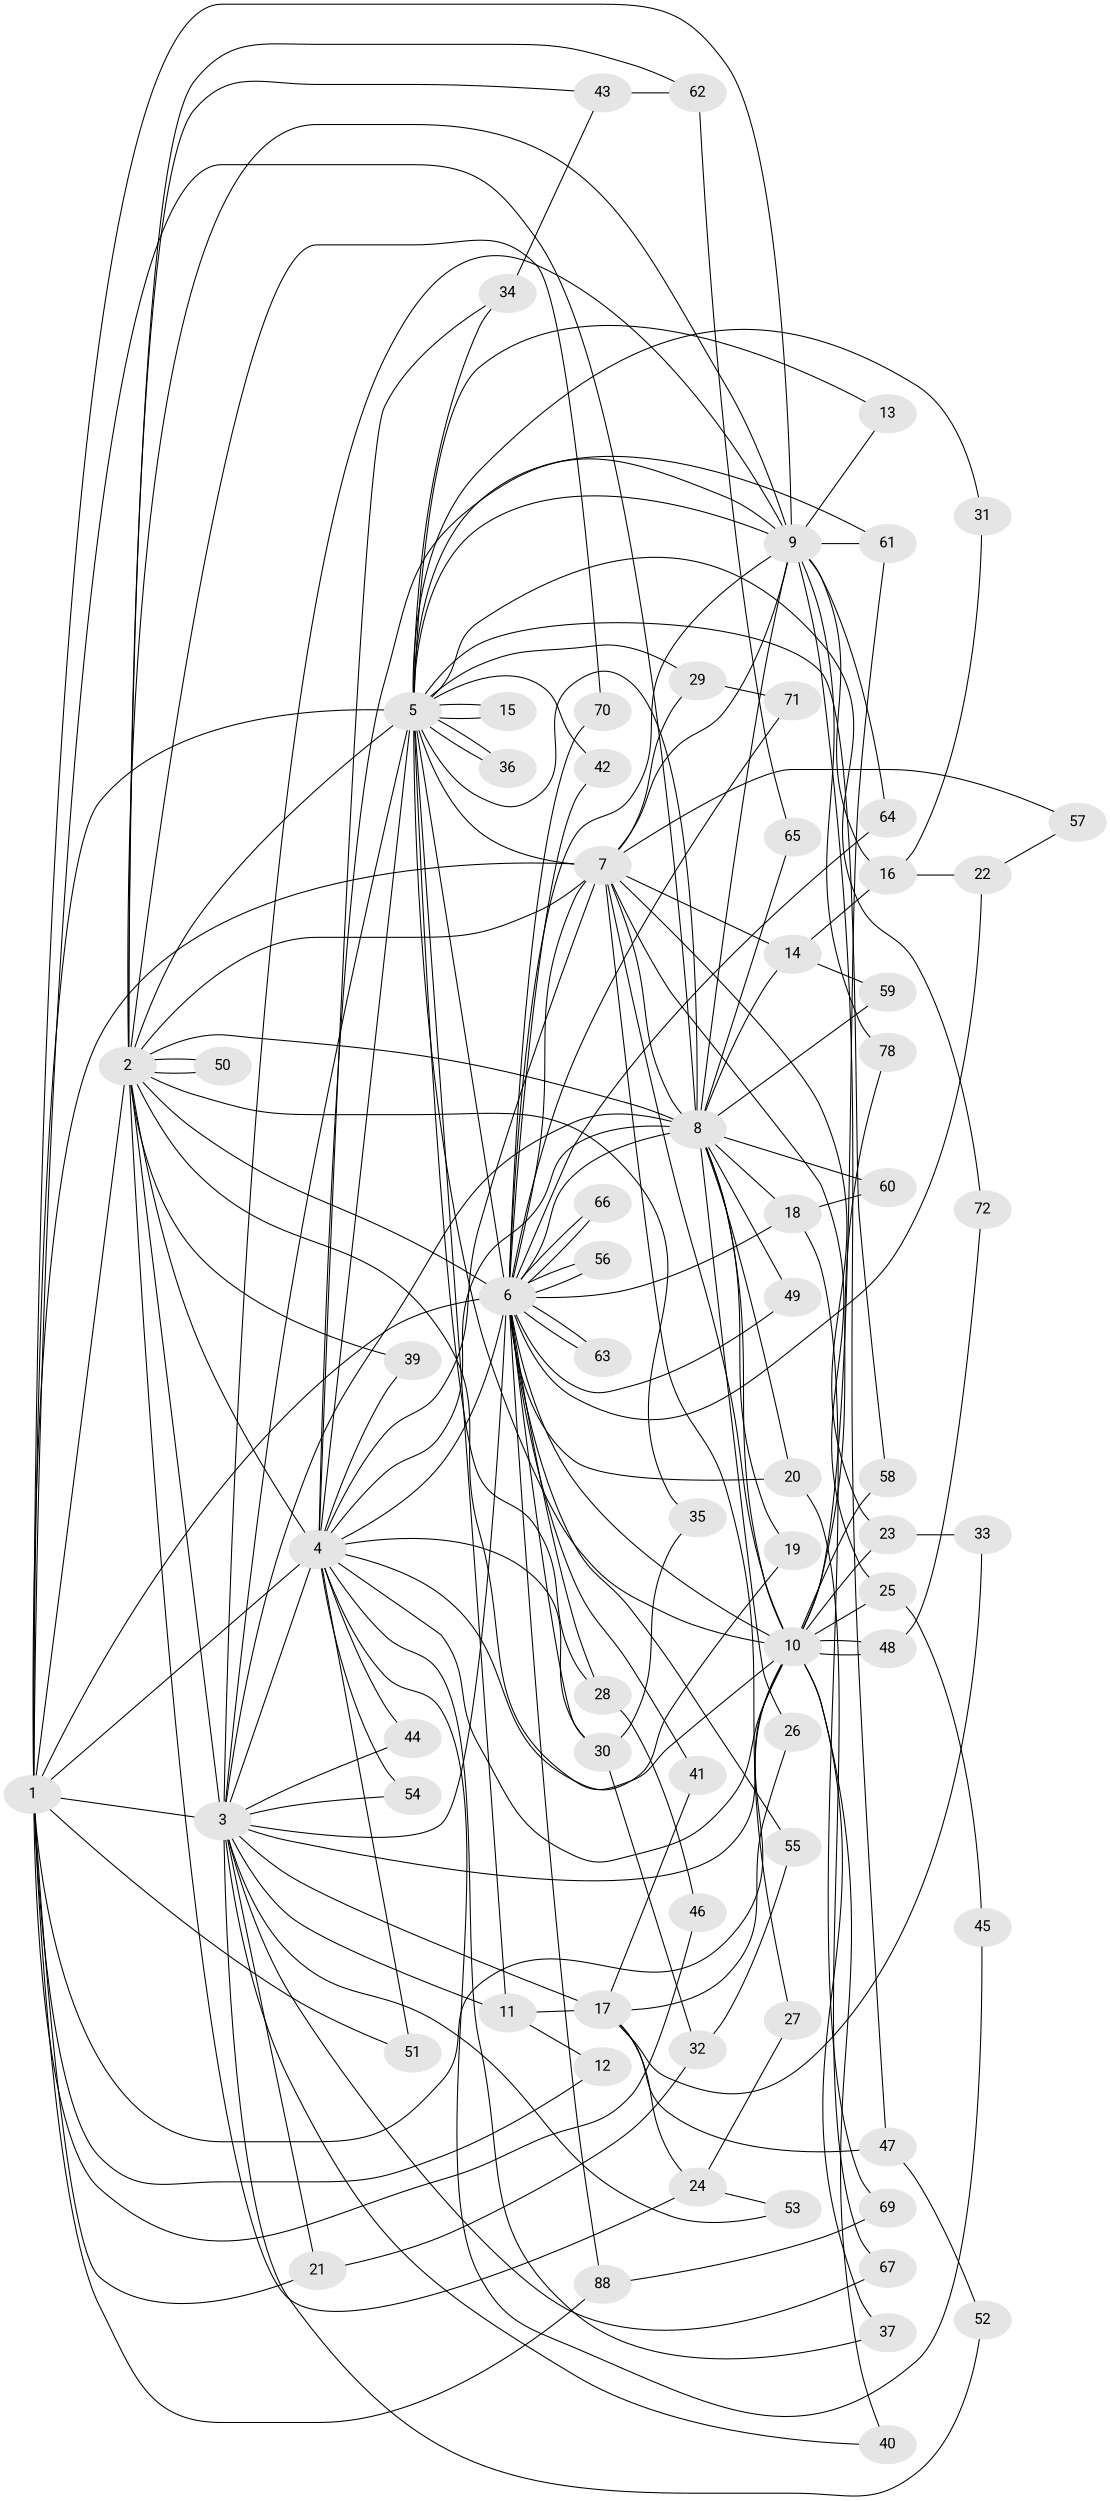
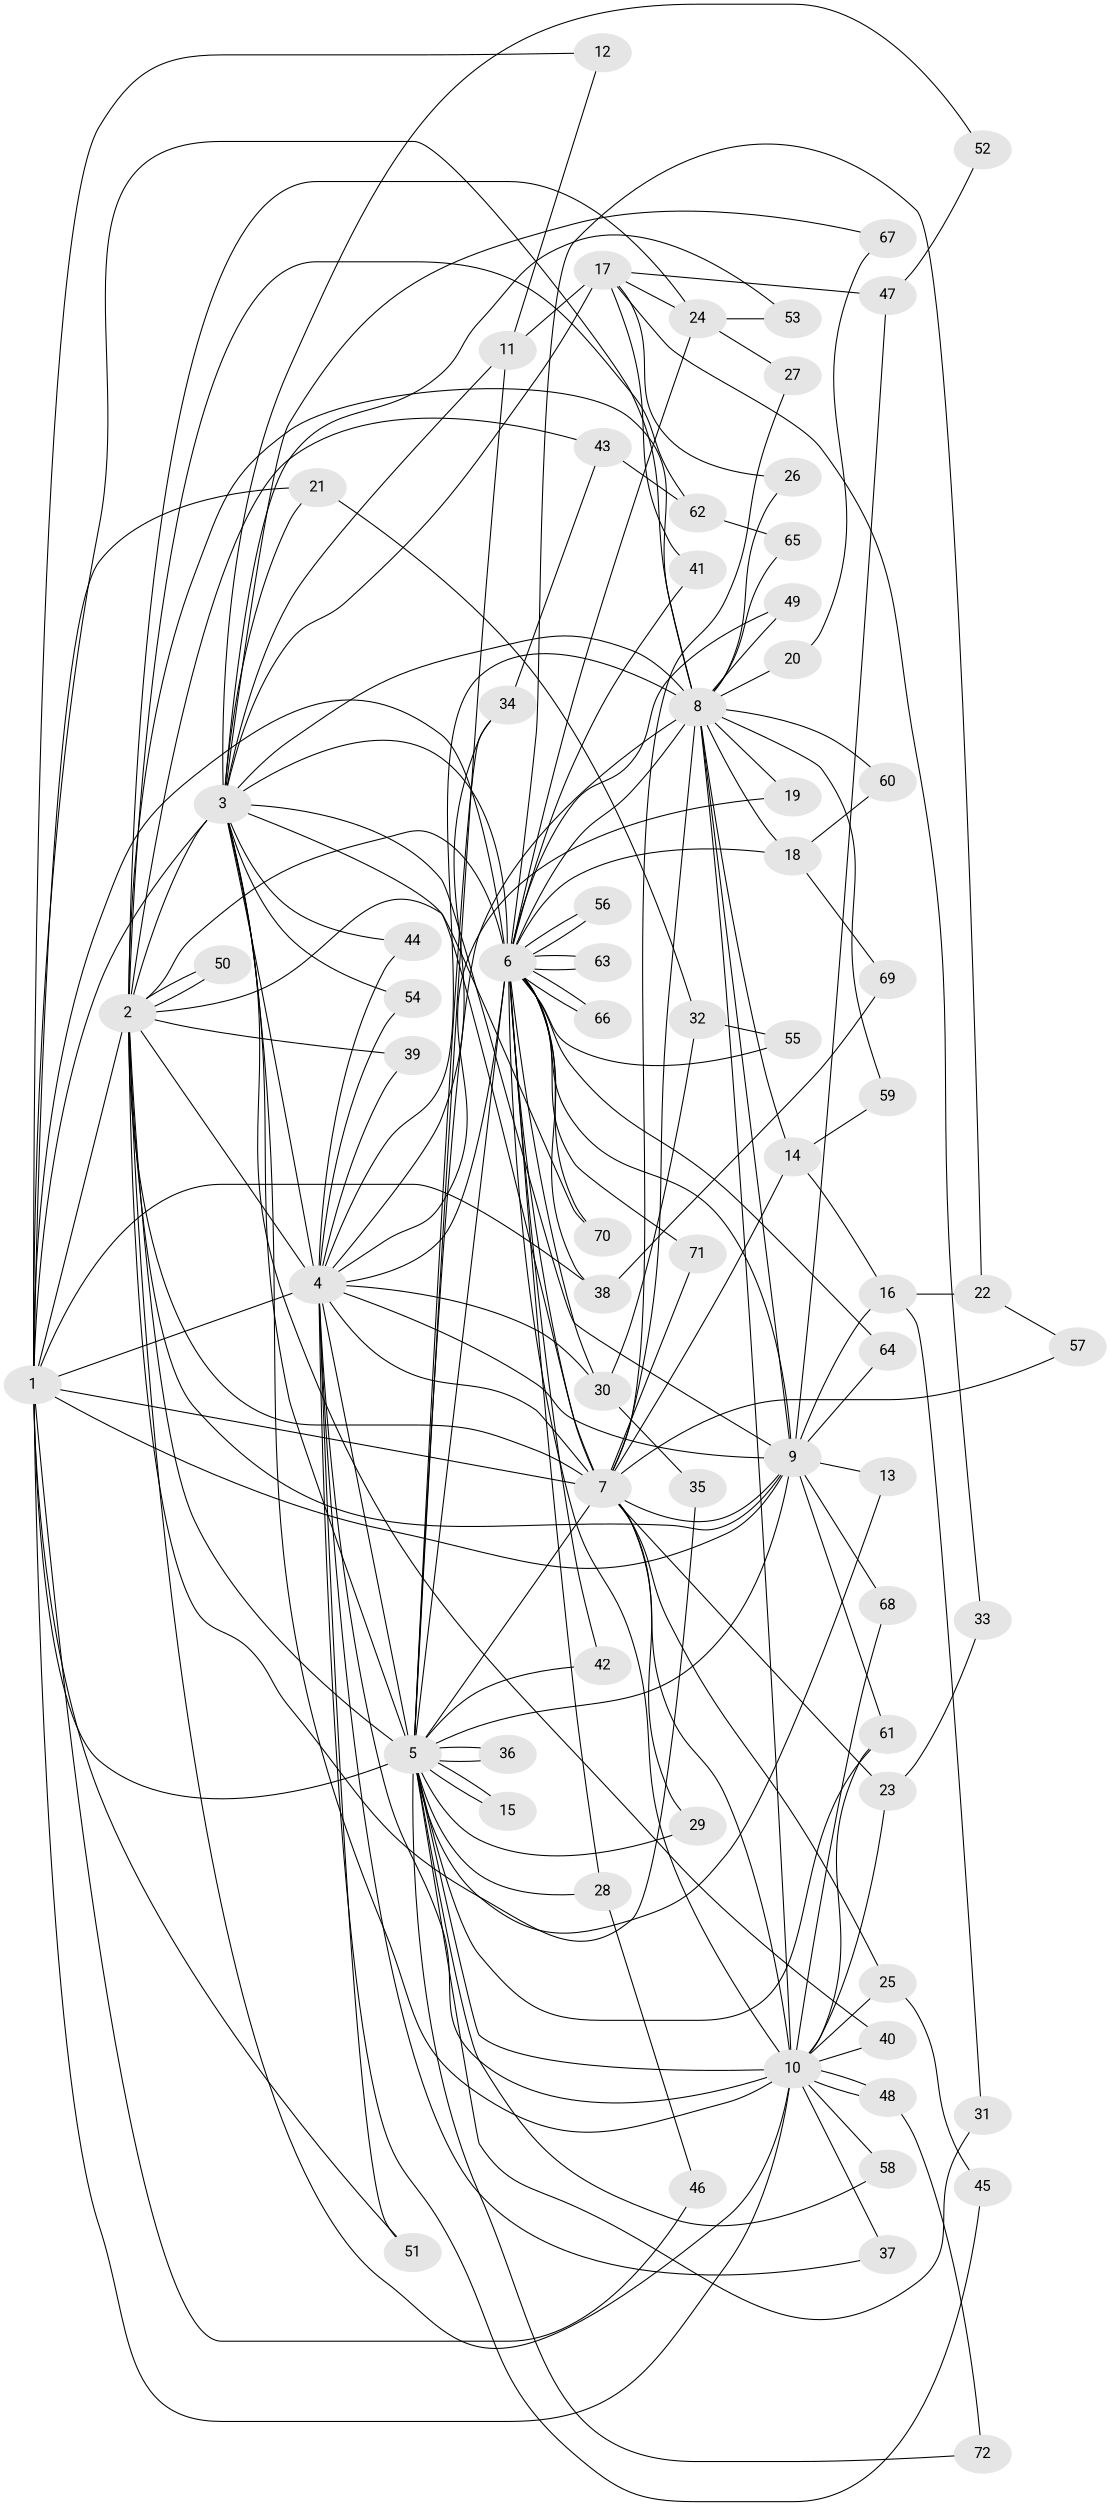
(746, 691) -> (647, 1381)
none -> (481, 1047)
(888, 1052) -> (888, 1606)
(587, 1467) -> (596, 623)
(603, 2284) -> (603, 1294)
